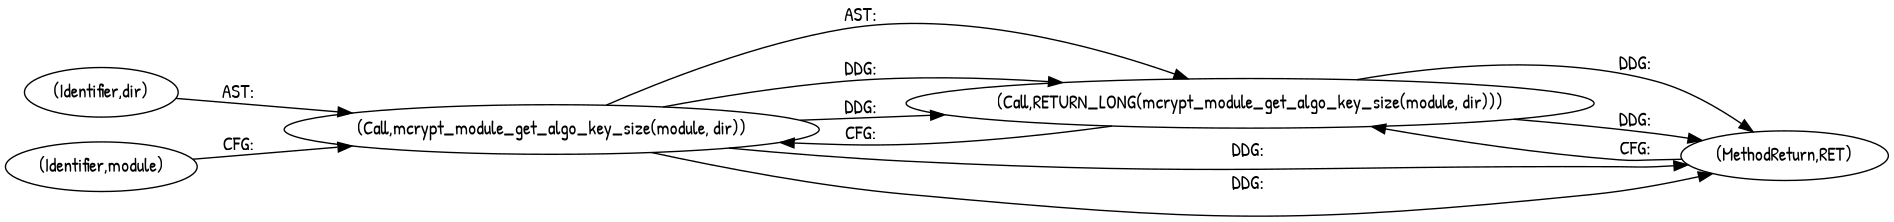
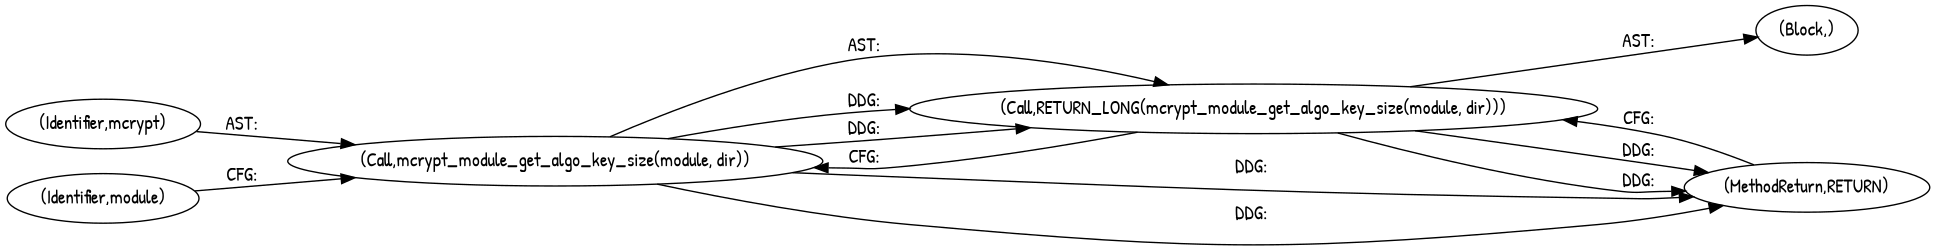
none -> (1807, 30)
(101, 92) -> (103, 124)
(1785, 156) -> (1807, 187)
